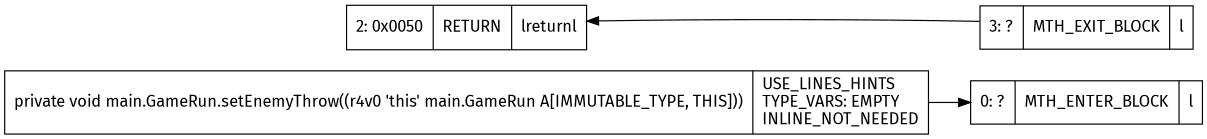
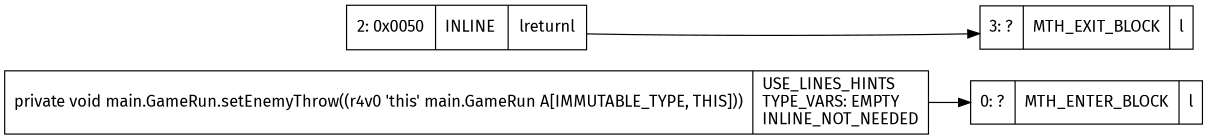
(789, 20) -> (777, 35)
(472, 27) -> (470, 27)
